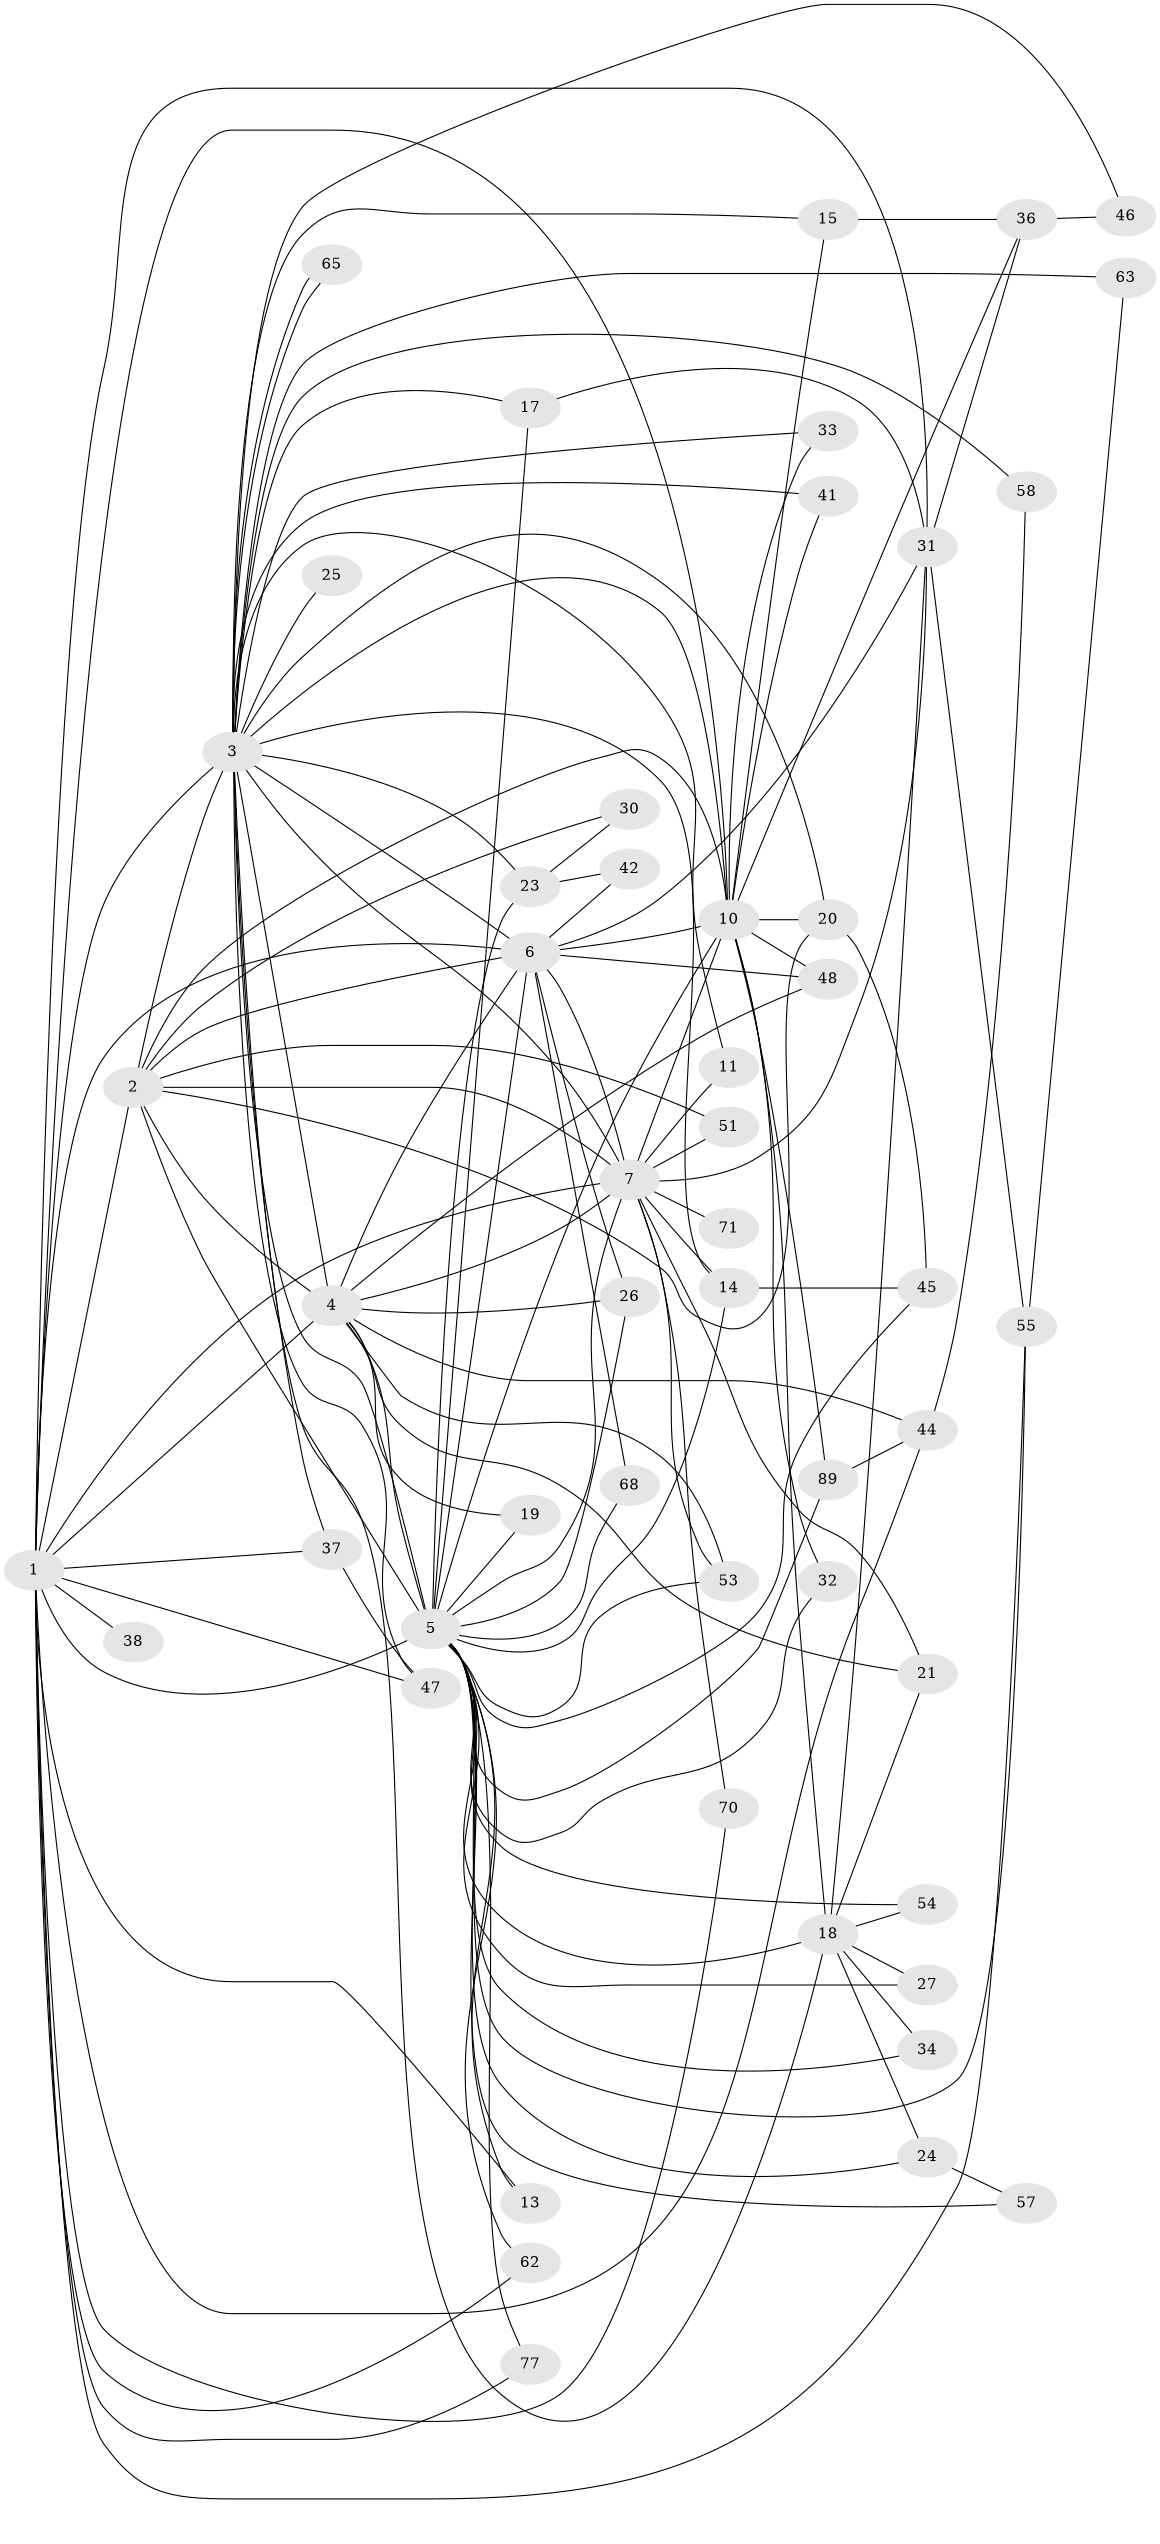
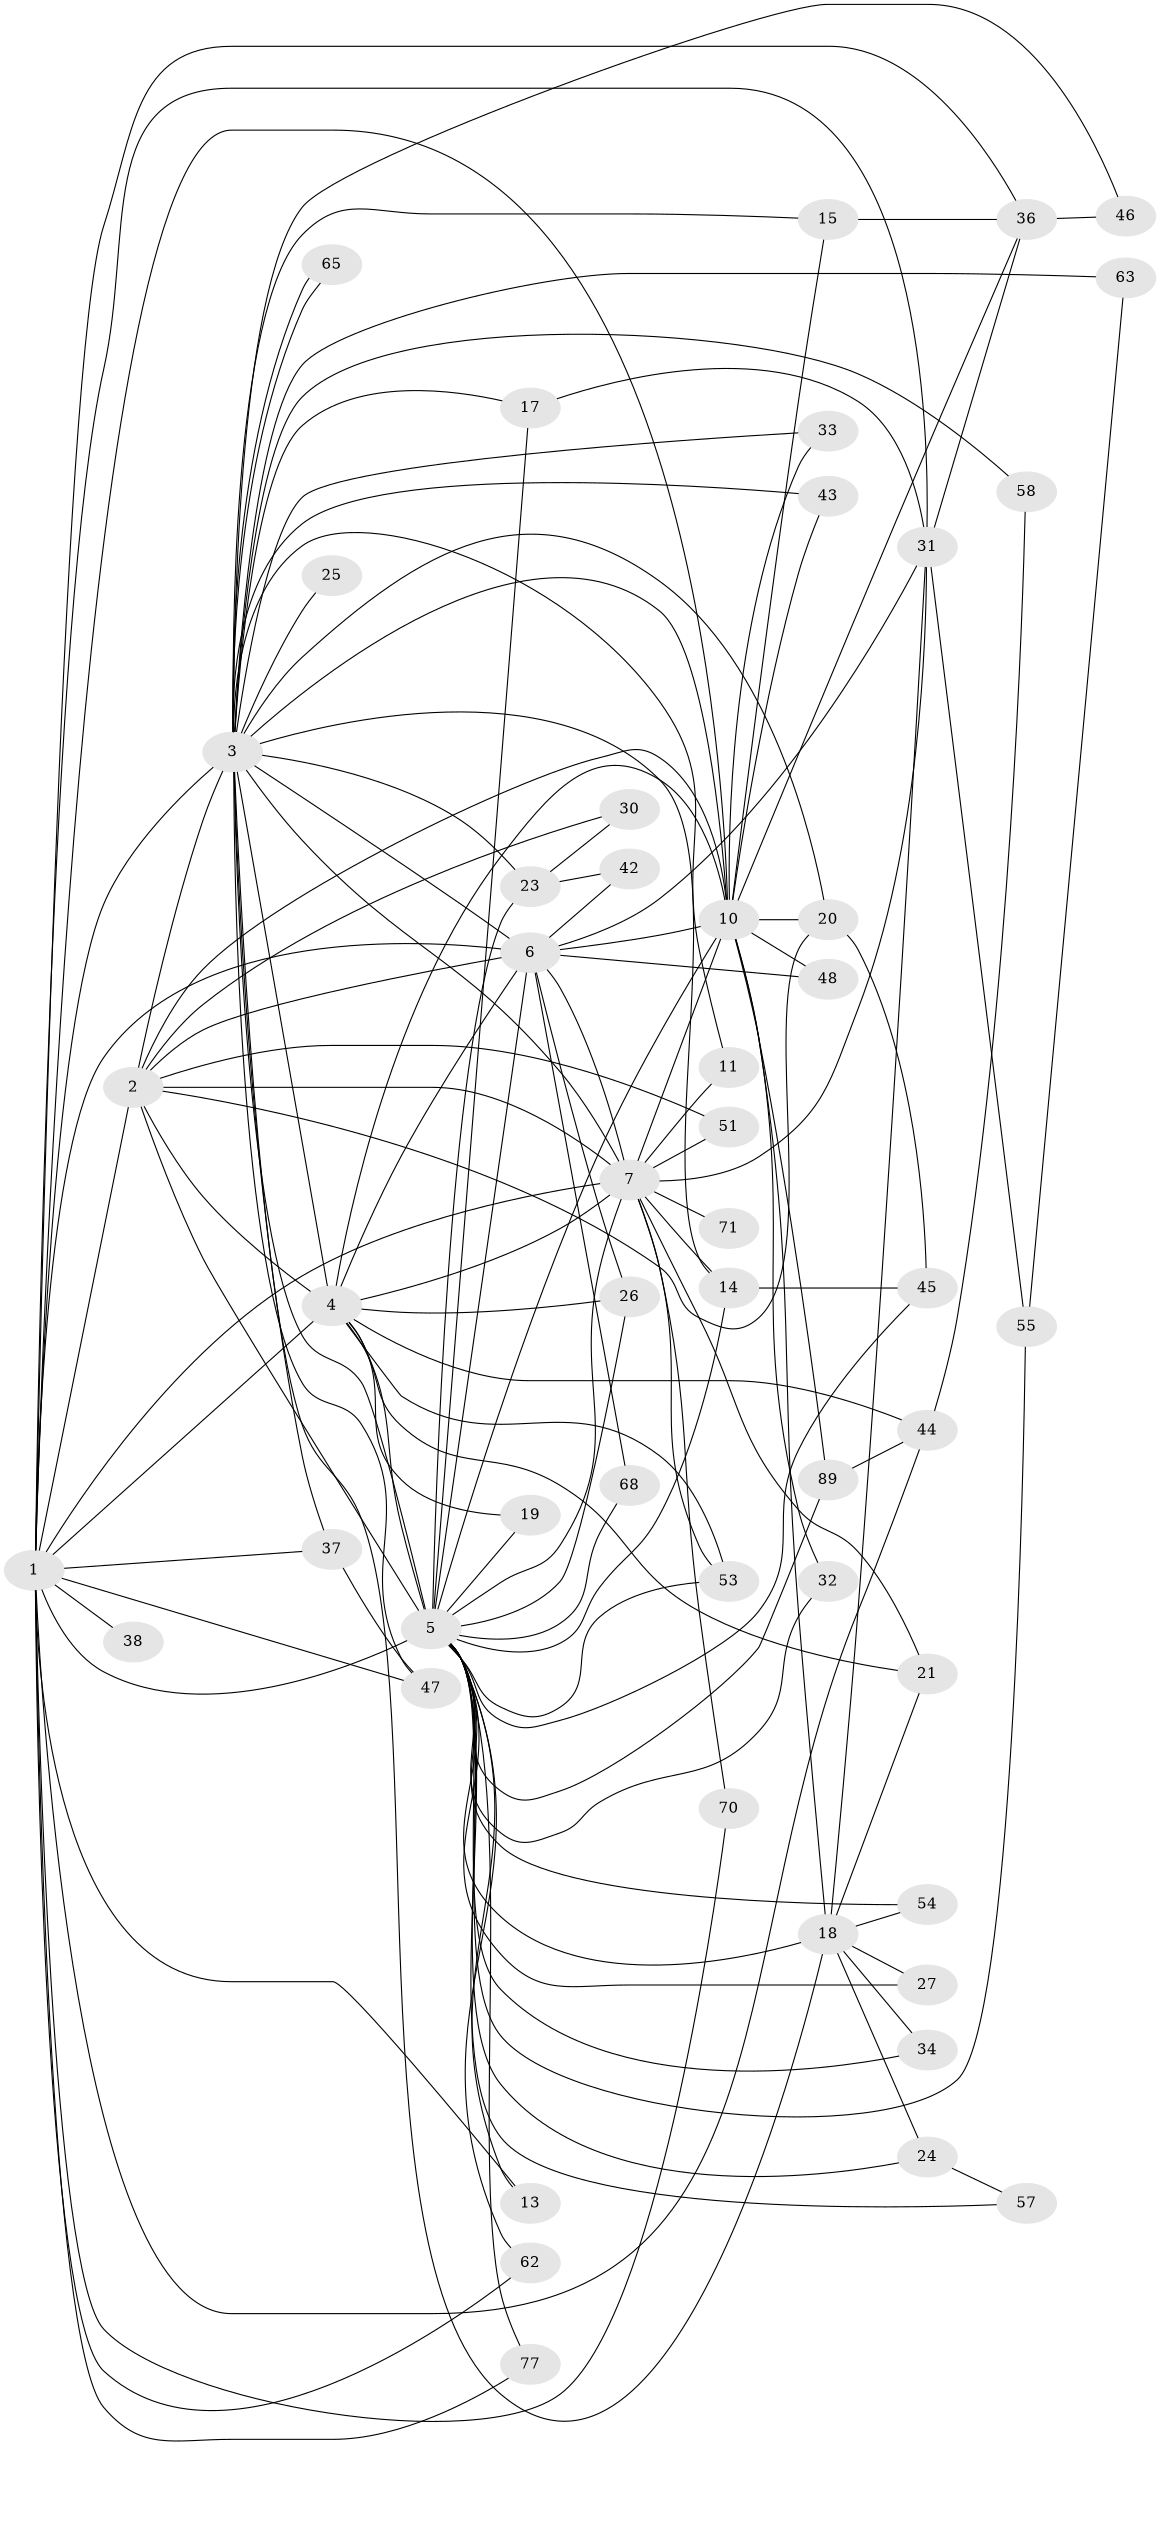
(828, 496) -> (828, 496)
(544, 1140) -> (456, 926)
(577, 2488) -> (86, 342)
